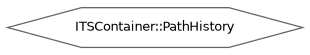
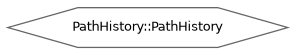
(155, 28) -> (148, 28)
